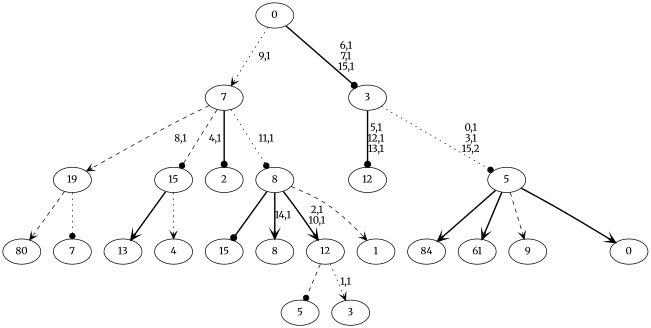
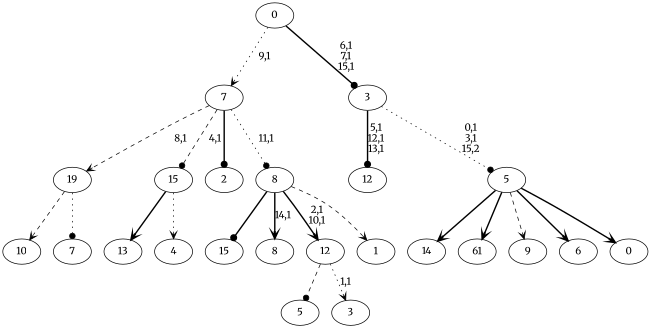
(22, 252) -> (22, 252)
(427, 252) -> (427, 252)
none -> (578, 252)
